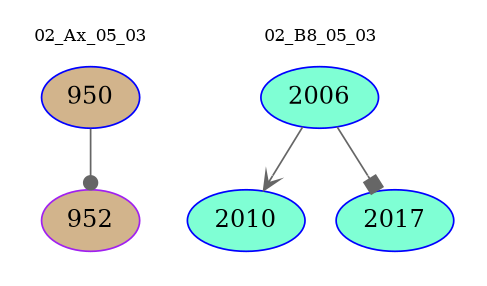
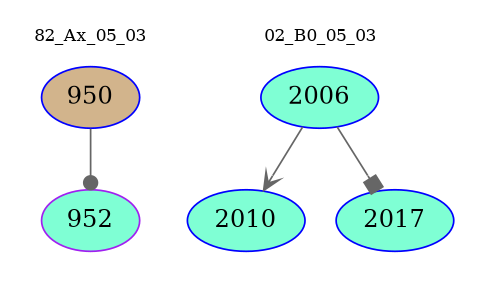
(91, 37) -> (91, 37)
(321, 37) -> (321, 37)
(91, 221) -> (91, 221)
